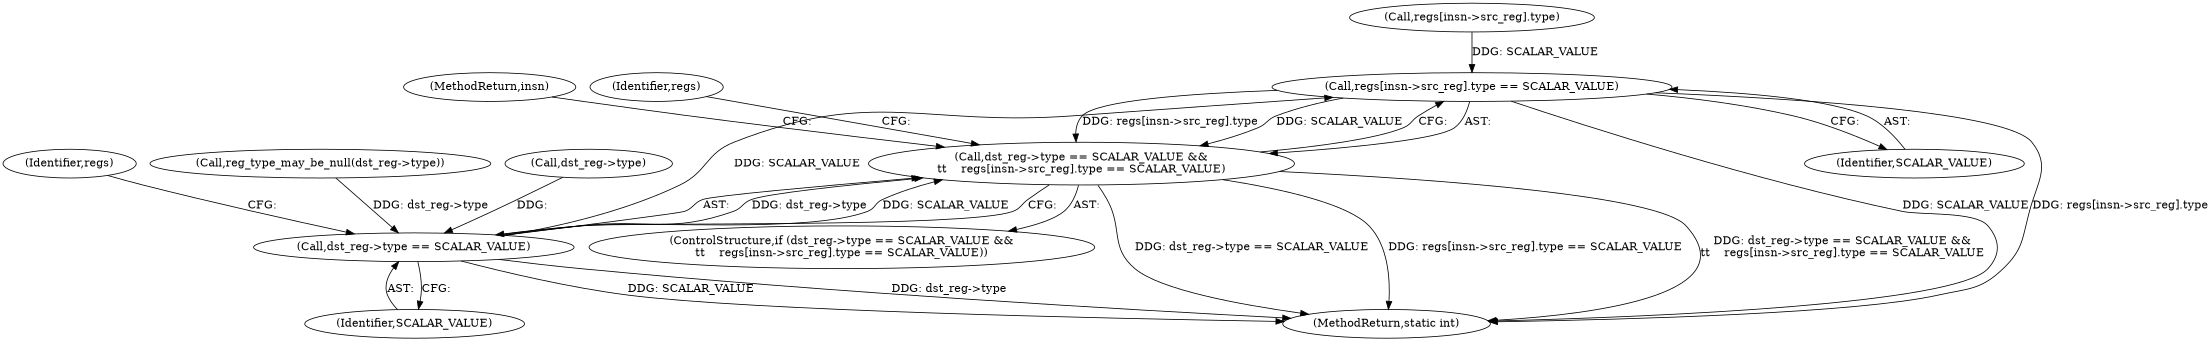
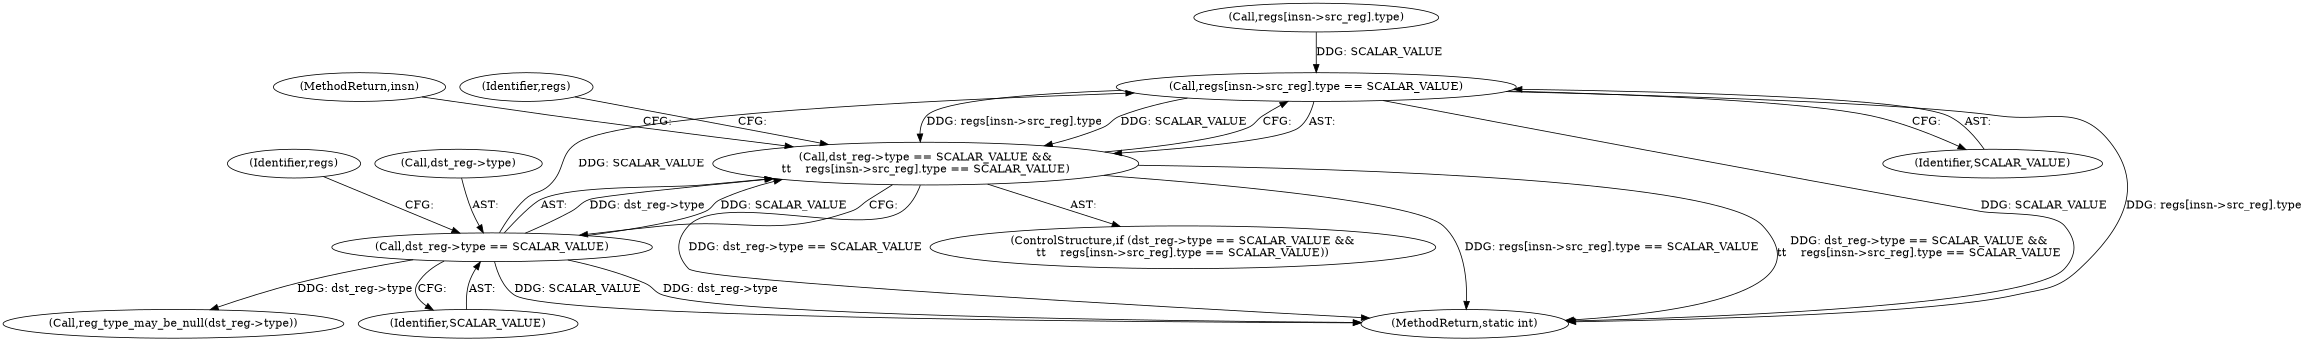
(364, 203) -> (314, 279)
(534, 205) -> (487, 205)
